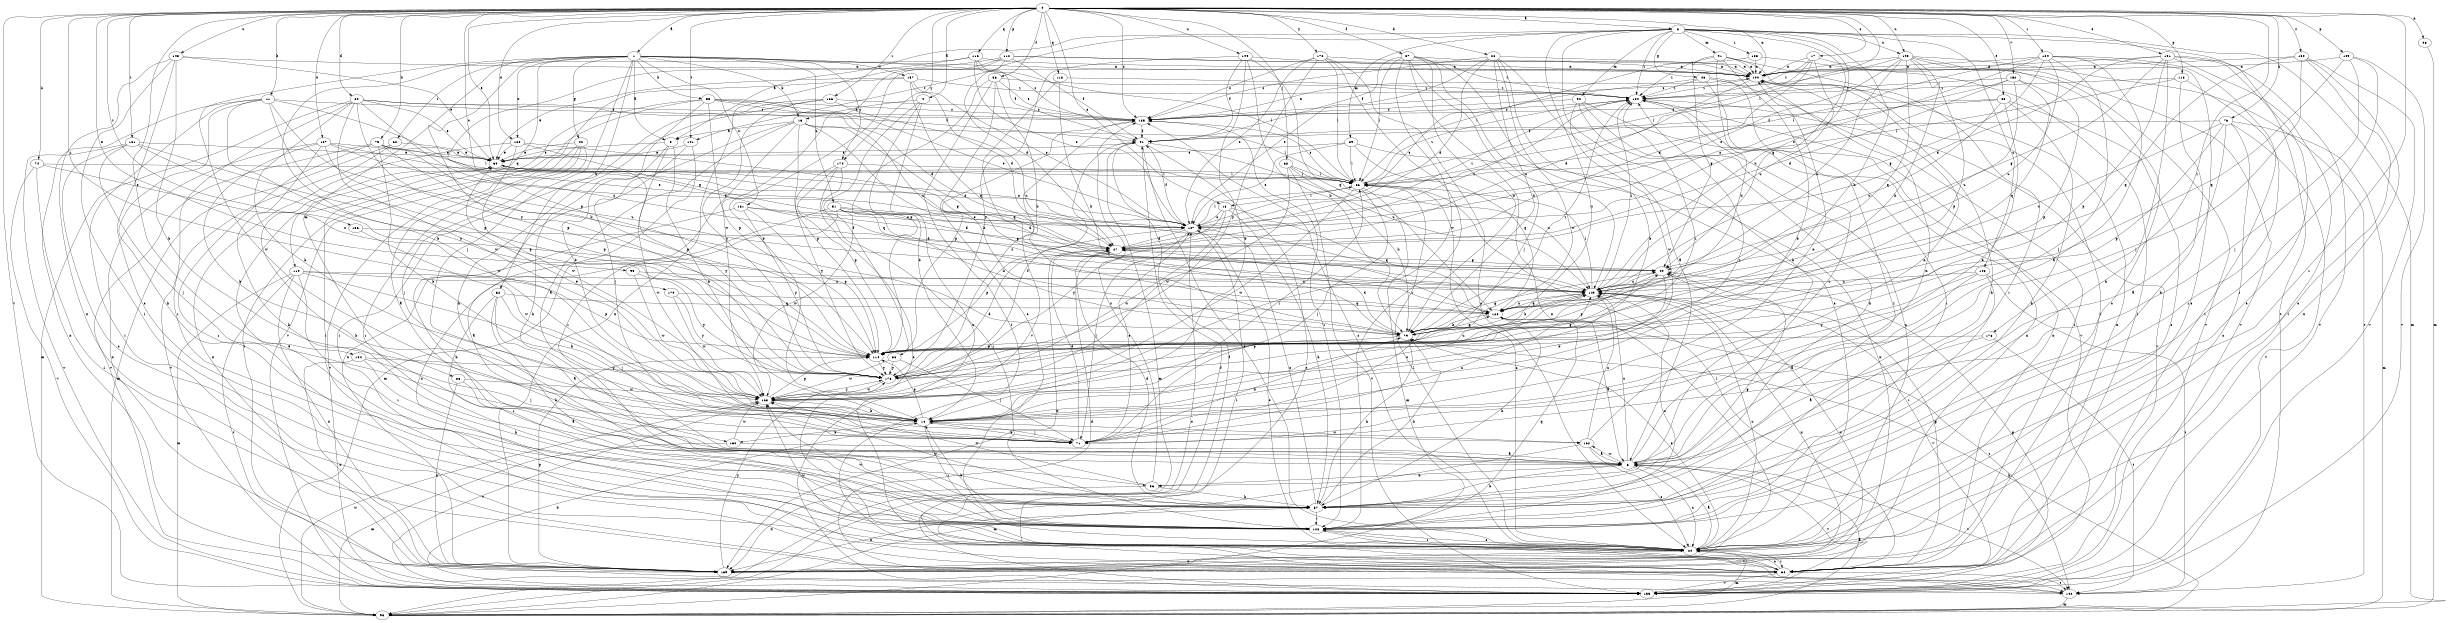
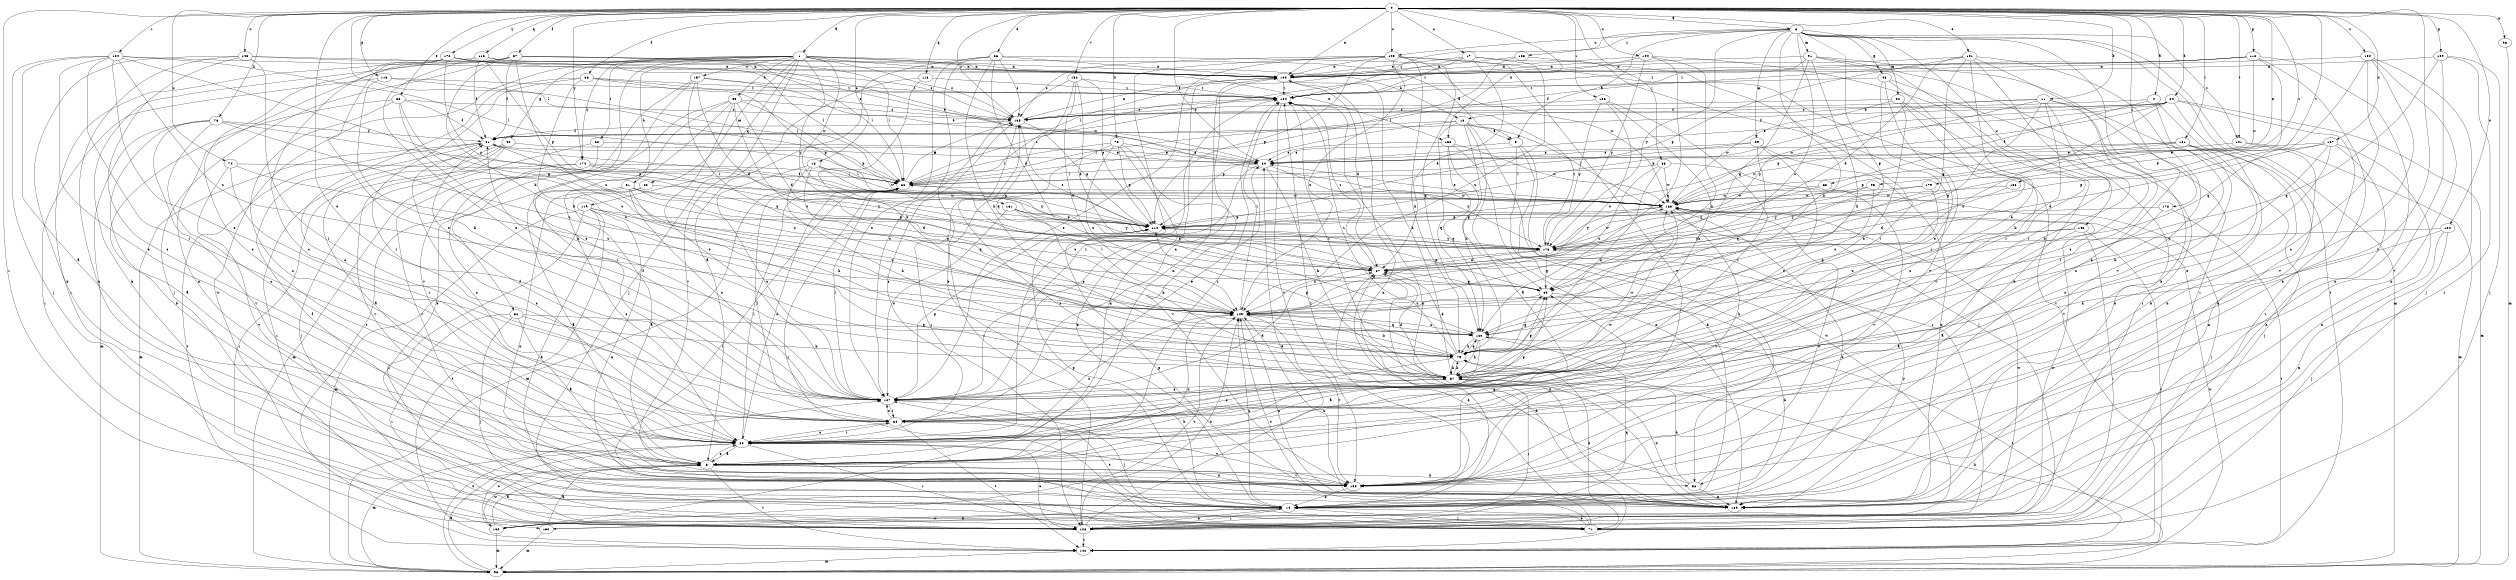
(1293, 197) -> (856, 176)
